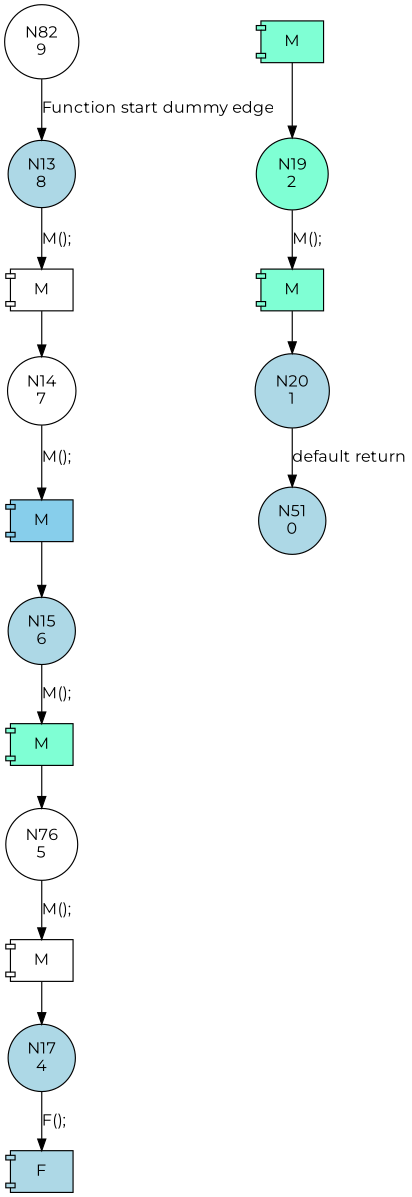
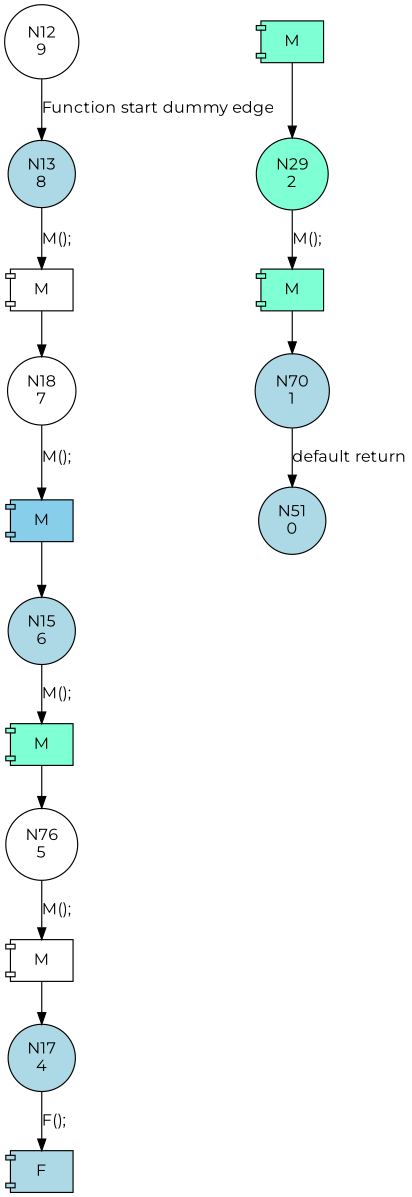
(42, 42) -> (42, 42)
(292, 174) -> (292, 174)
(42, 391) -> (42, 391)
(292, 391) -> (292, 391)
